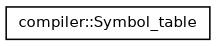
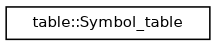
(108, 23) -> (108, 23)
